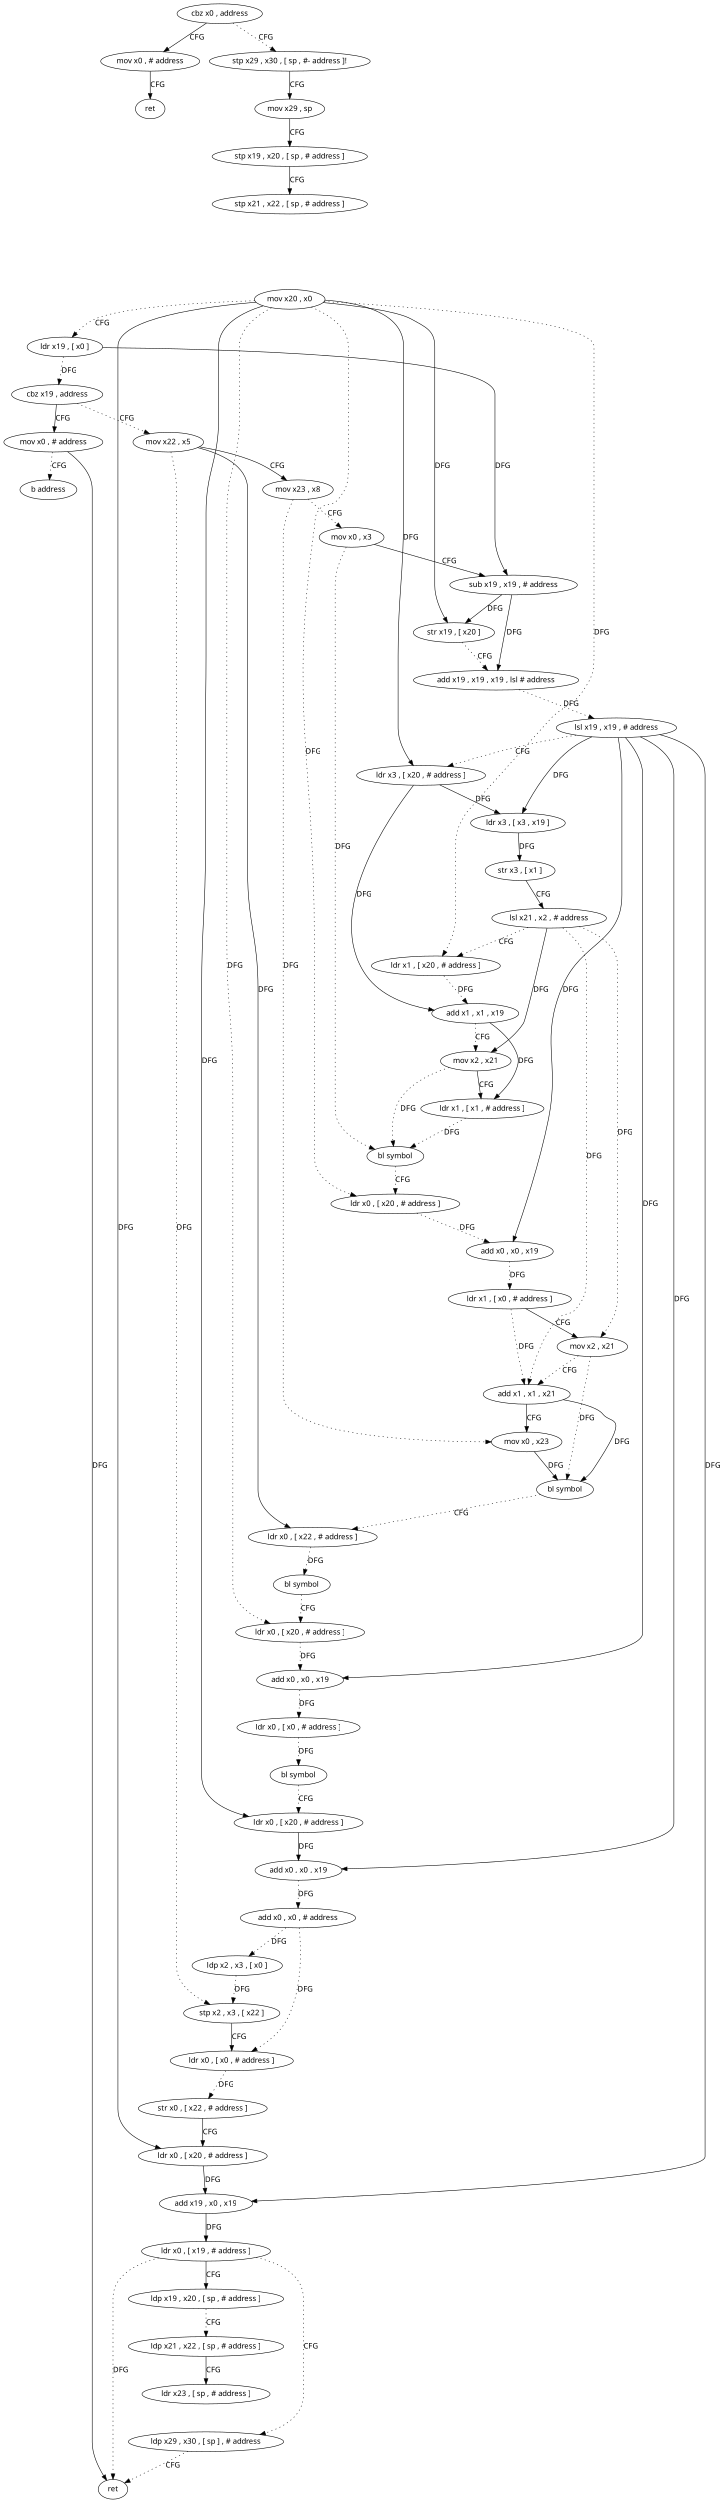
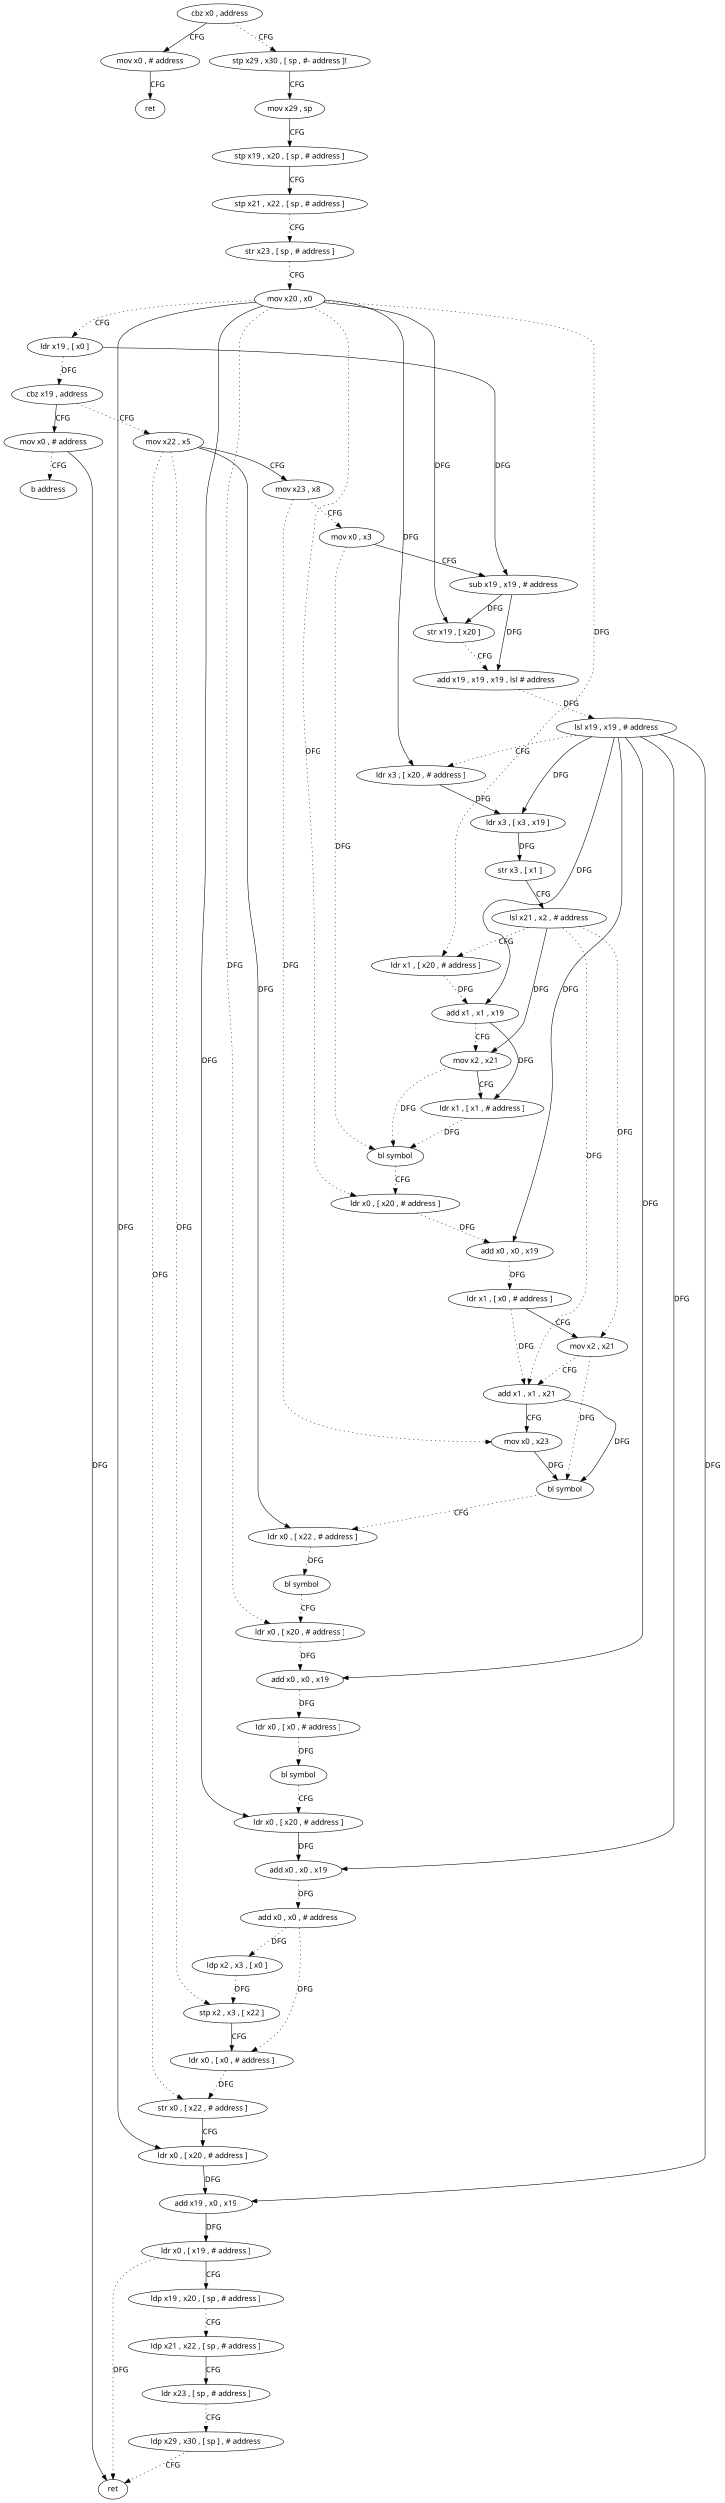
none -> (290, 252)
(353, 911) -> (550, 901)
none -> (152, 1278)
(303, 2342) -> (206, 2415)
